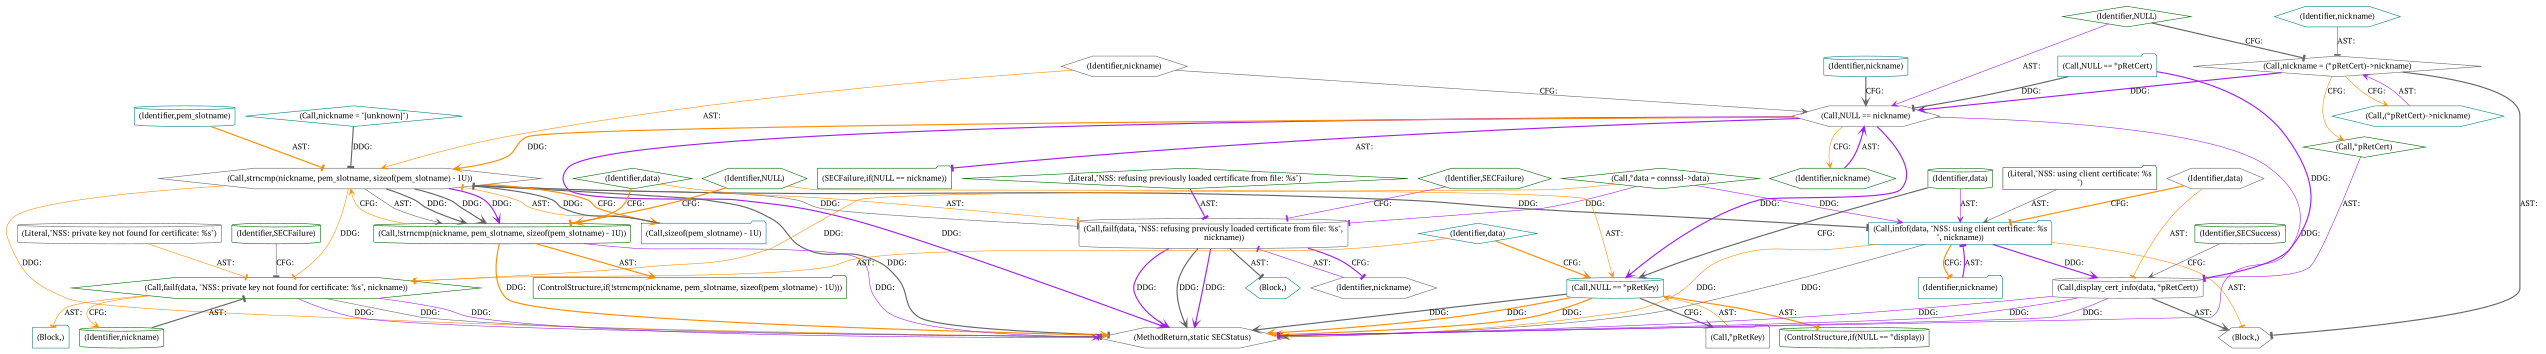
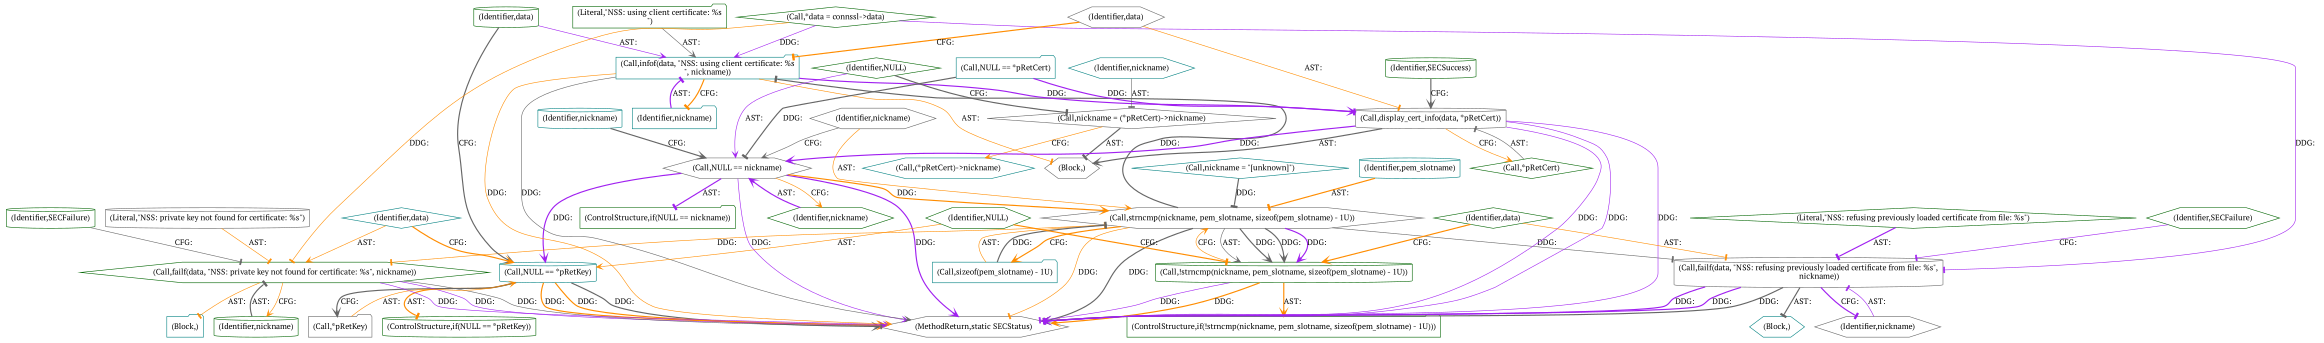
(2391, 89) -> none
(2103, 91) -> (1074, 154)
(2323, 109) -> (1475, 146)
(884, 179) -> (658, 218)
(2187, 259) -> (1431, 90)
(2315, 260) -> (1502, 141)
(1854, 338) -> (459, 327)
